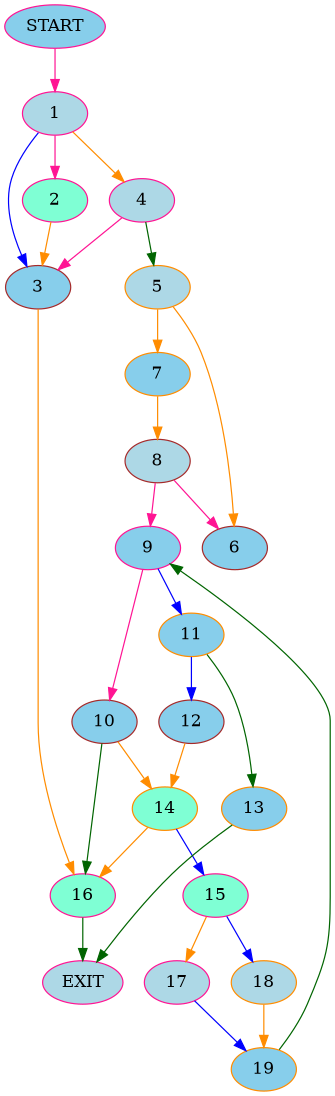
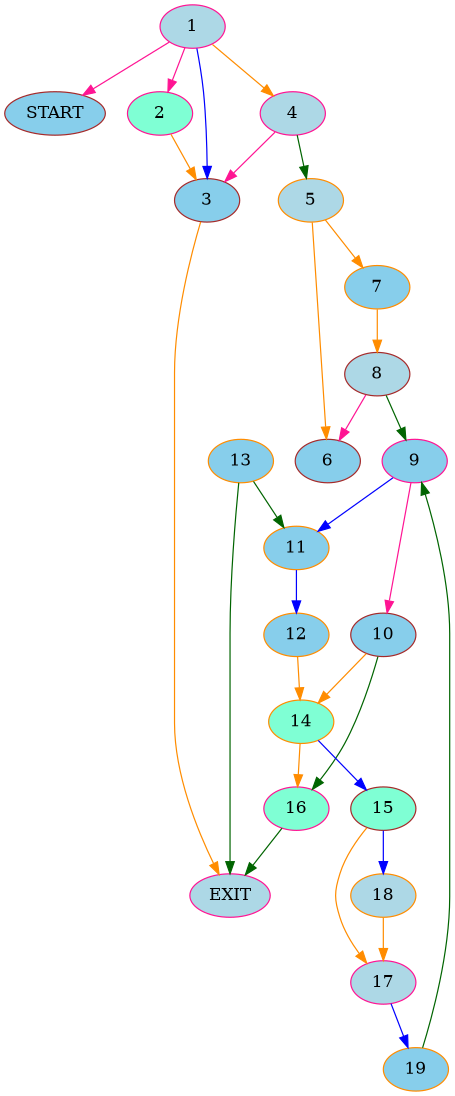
(55, 27) -> (55, 113)
(55, 64) -> (131, 65)
(153, 499) -> (394, 412)
(38, 588) -> (175, 545)
(239, 711) -> (265, 499)
(191, 722) -> (296, 635)
(216, 896) -> (383, 809)
(264, 1020) -> (383, 933)
